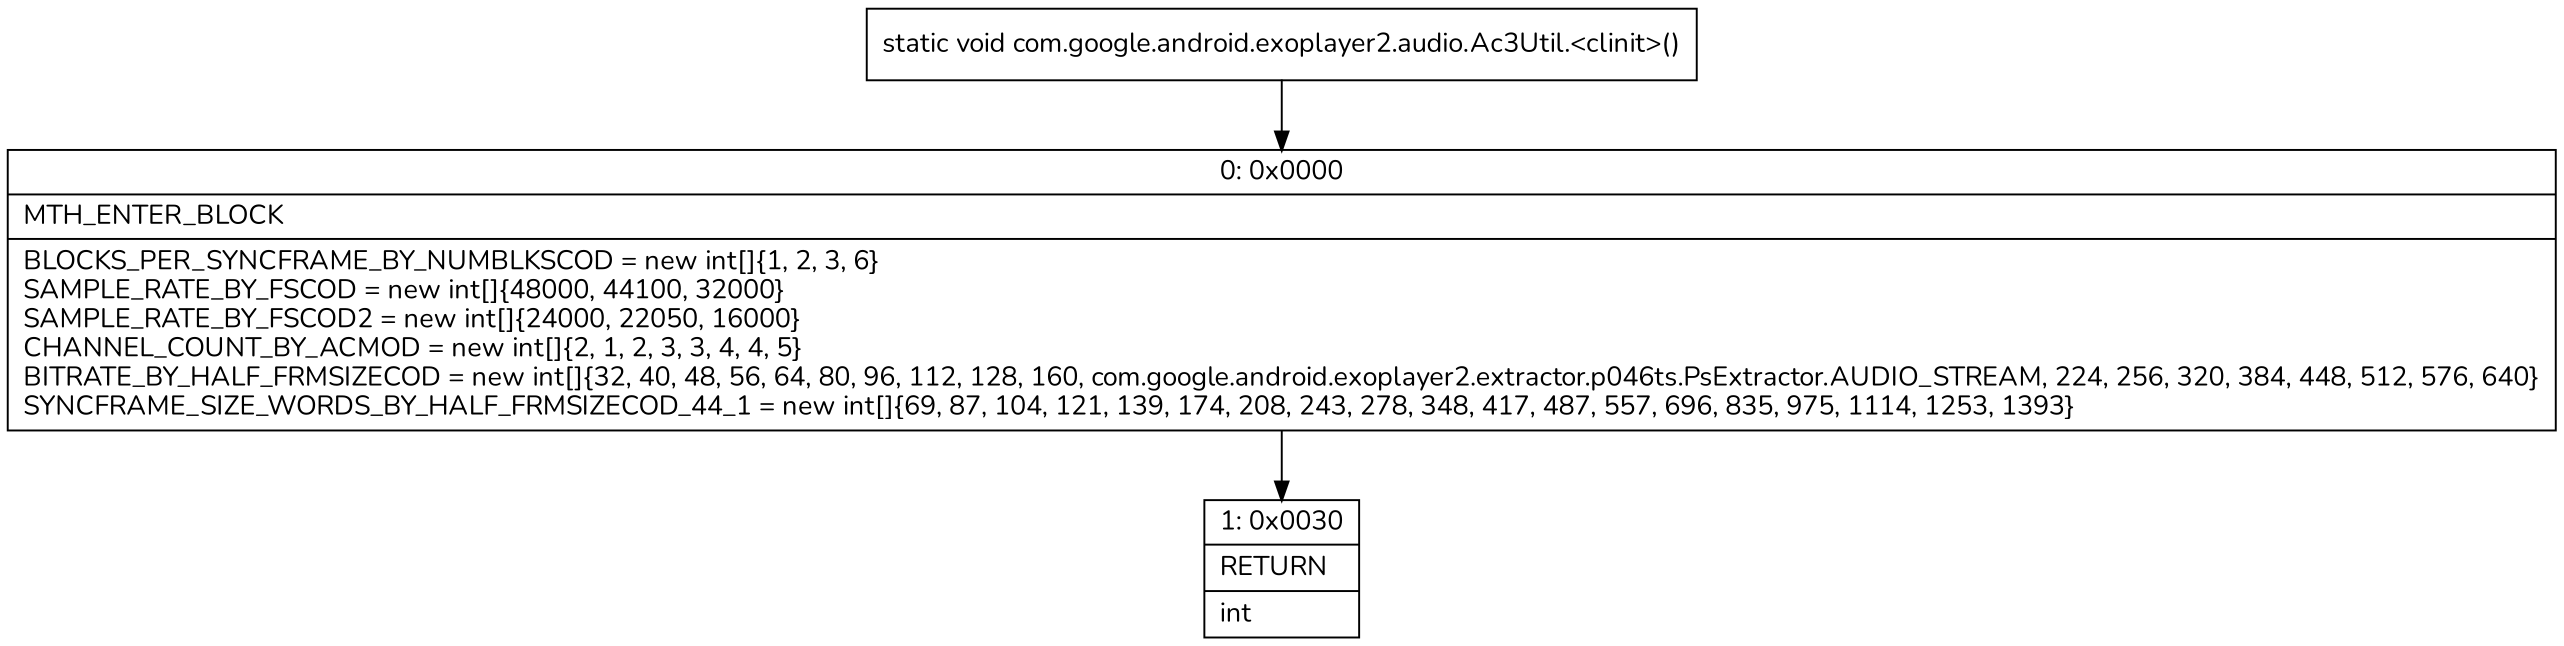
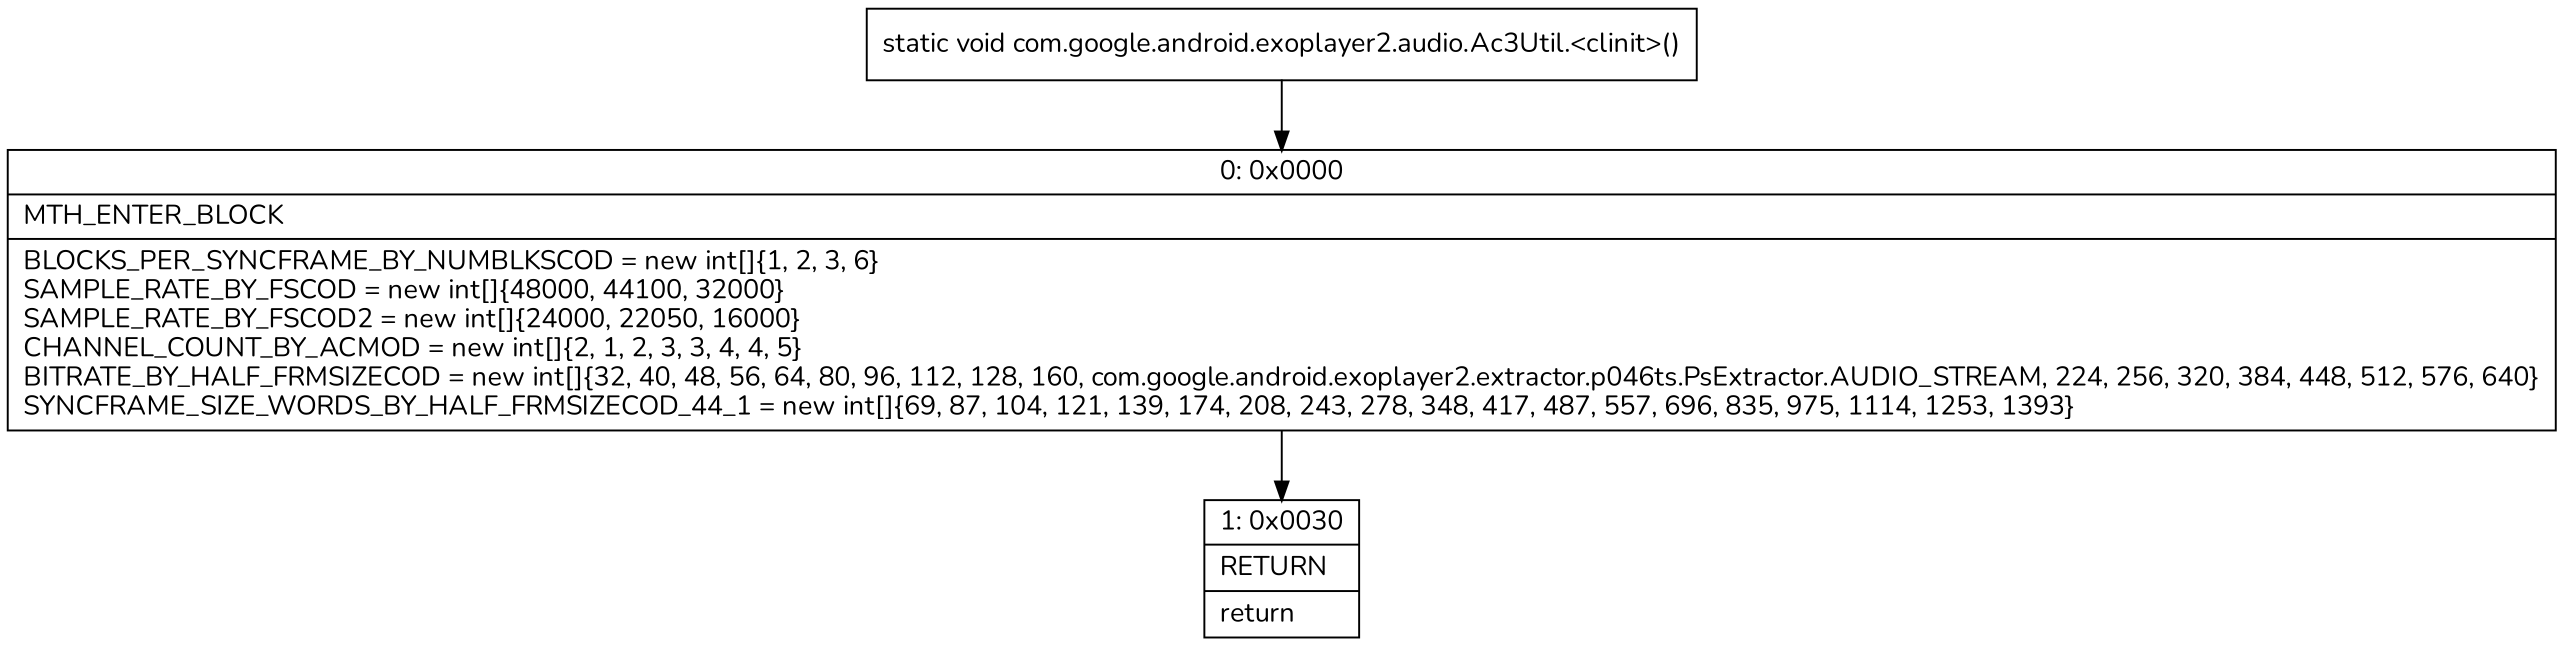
(1236, 613) -> (1259, 613)
